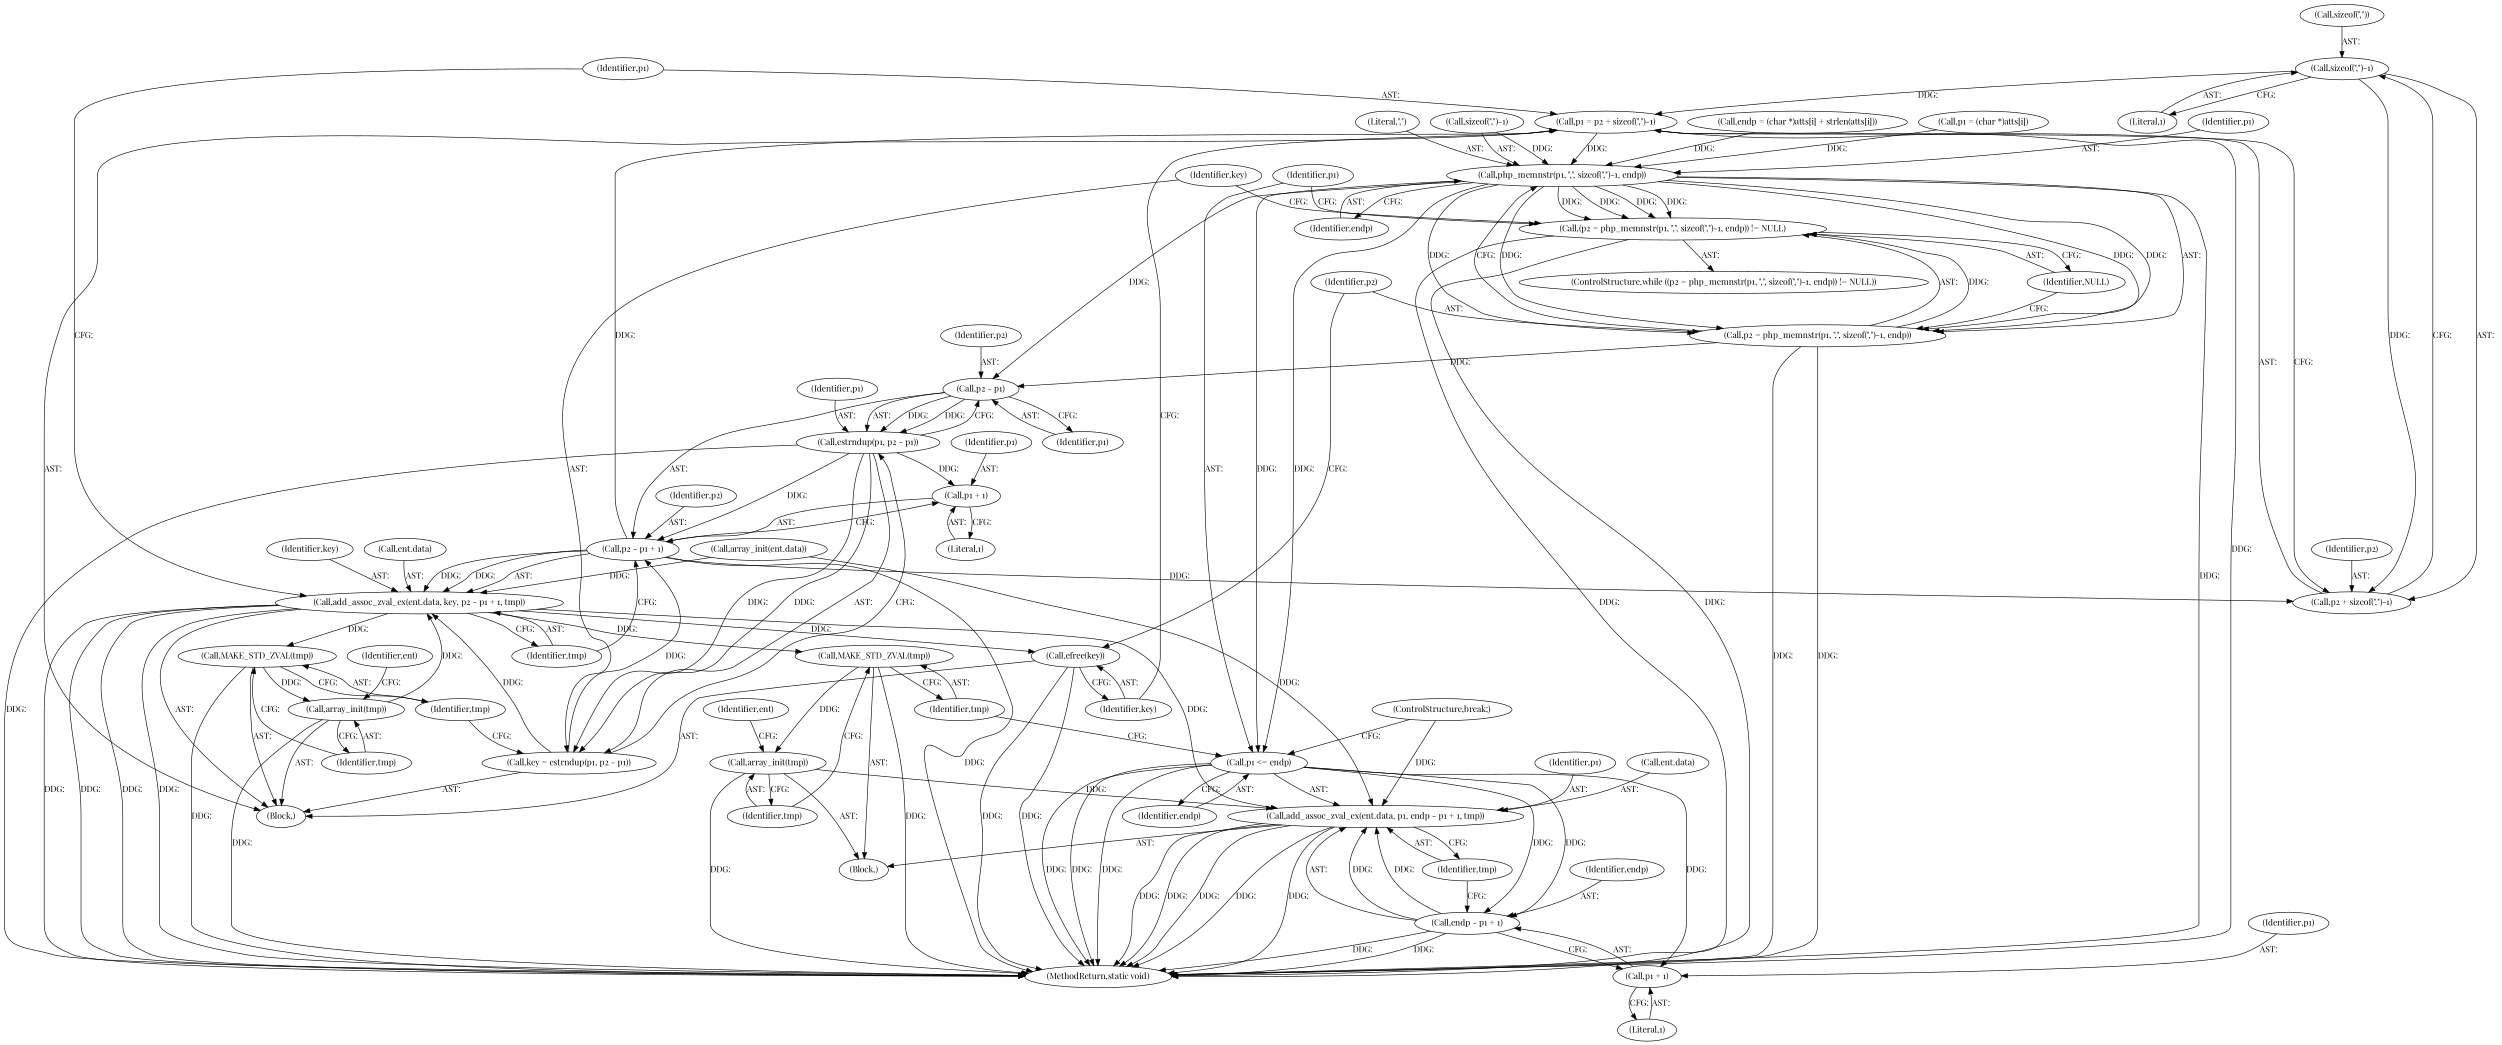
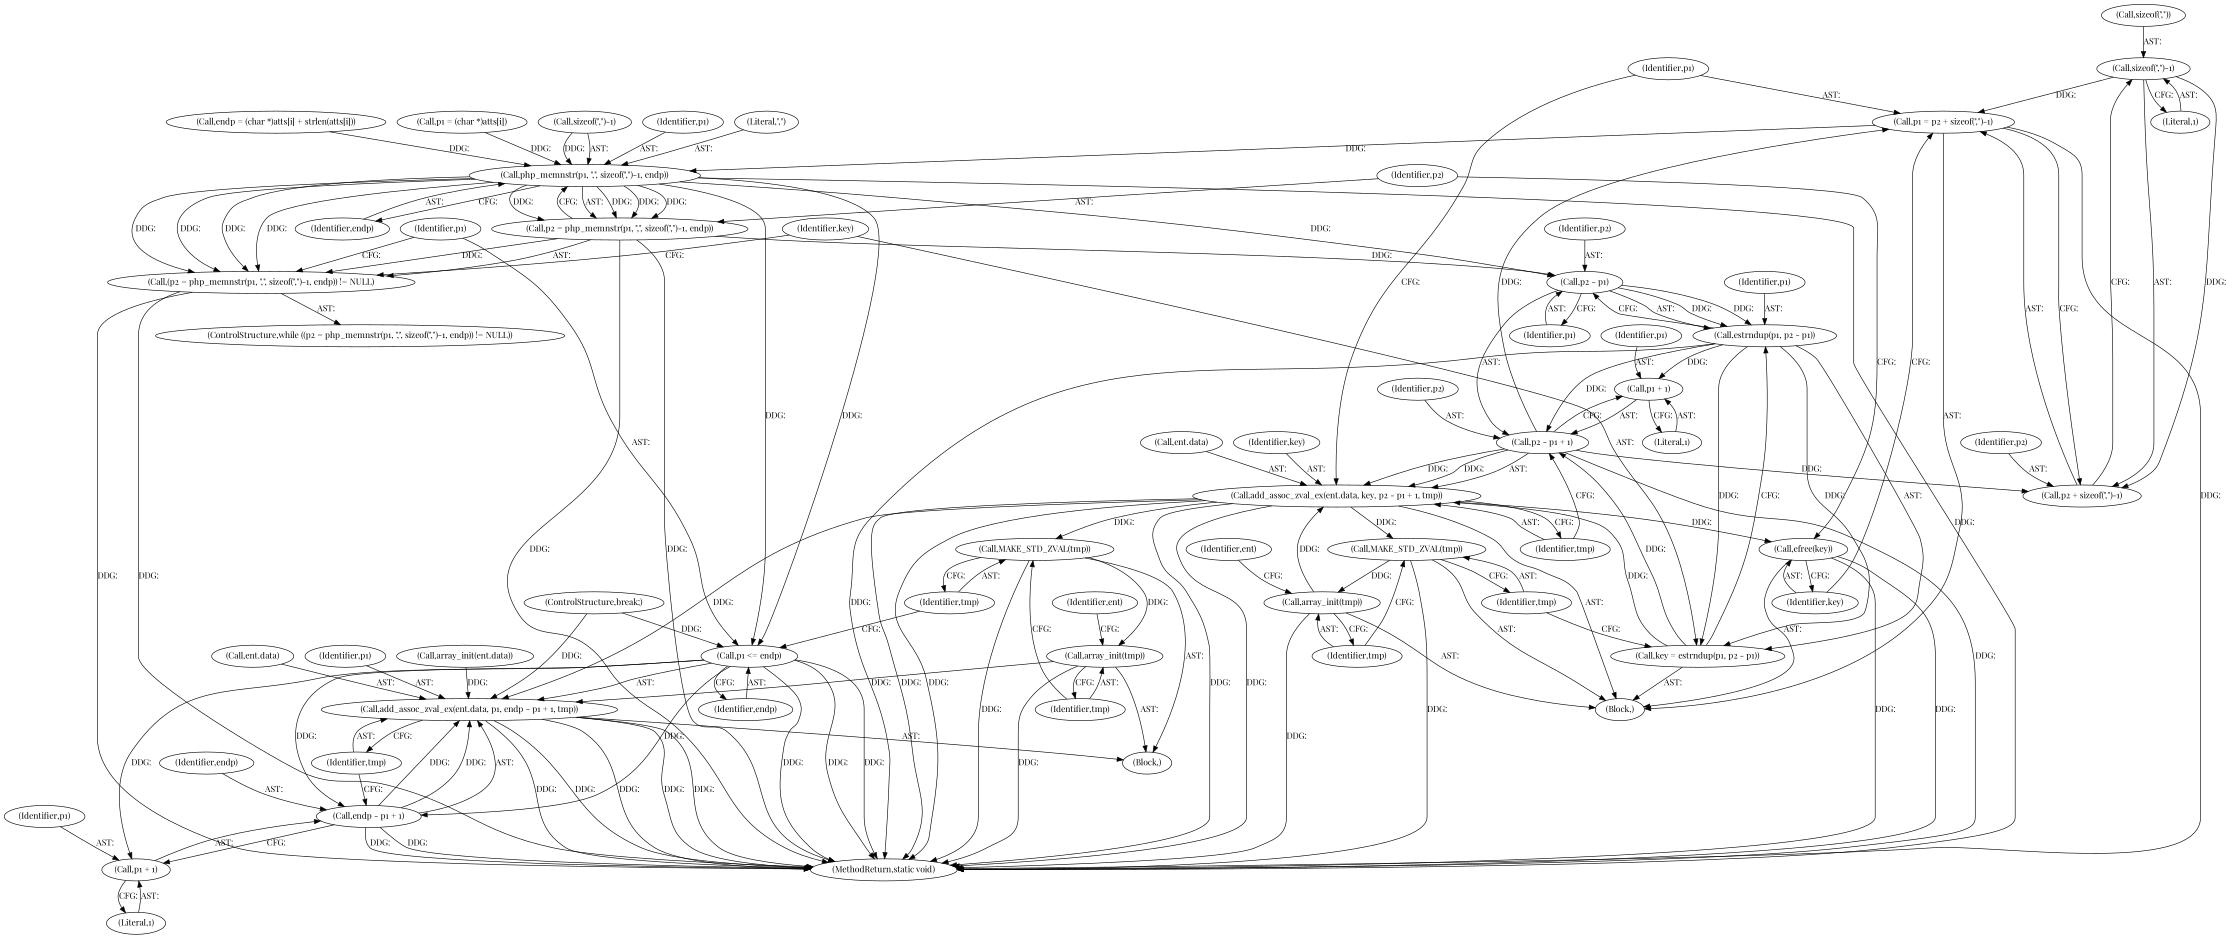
(2076, 282) -> none
(599, 575) -> none
(1372, 736) -> (693, 630)
